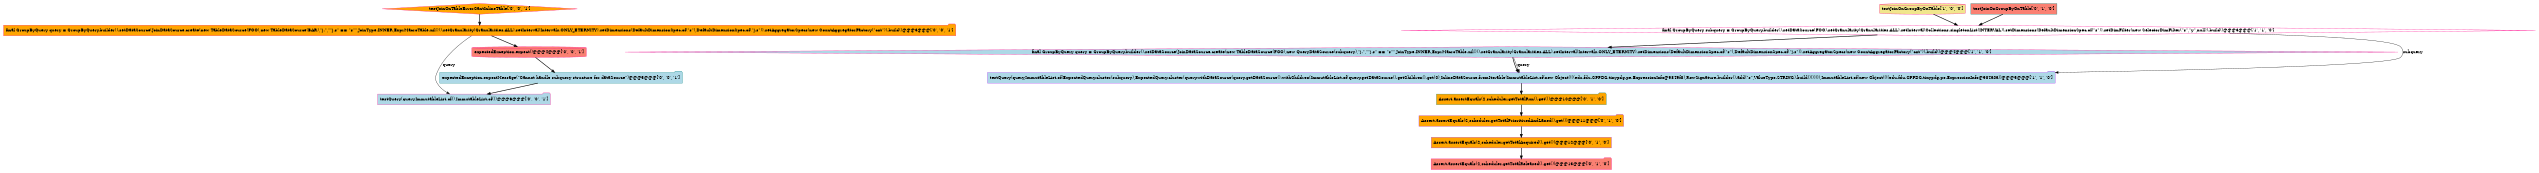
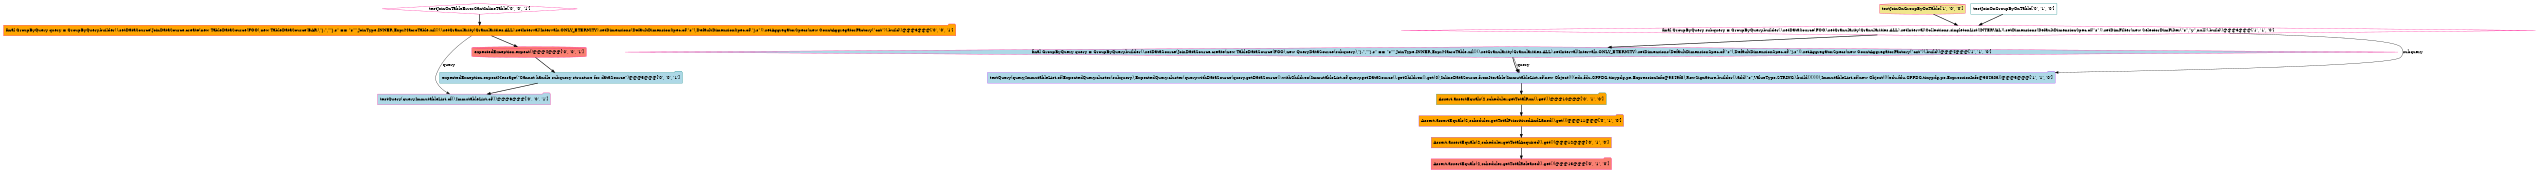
(480, 9) -> (480, 9)
(2014, 9) -> (2014, 9)
